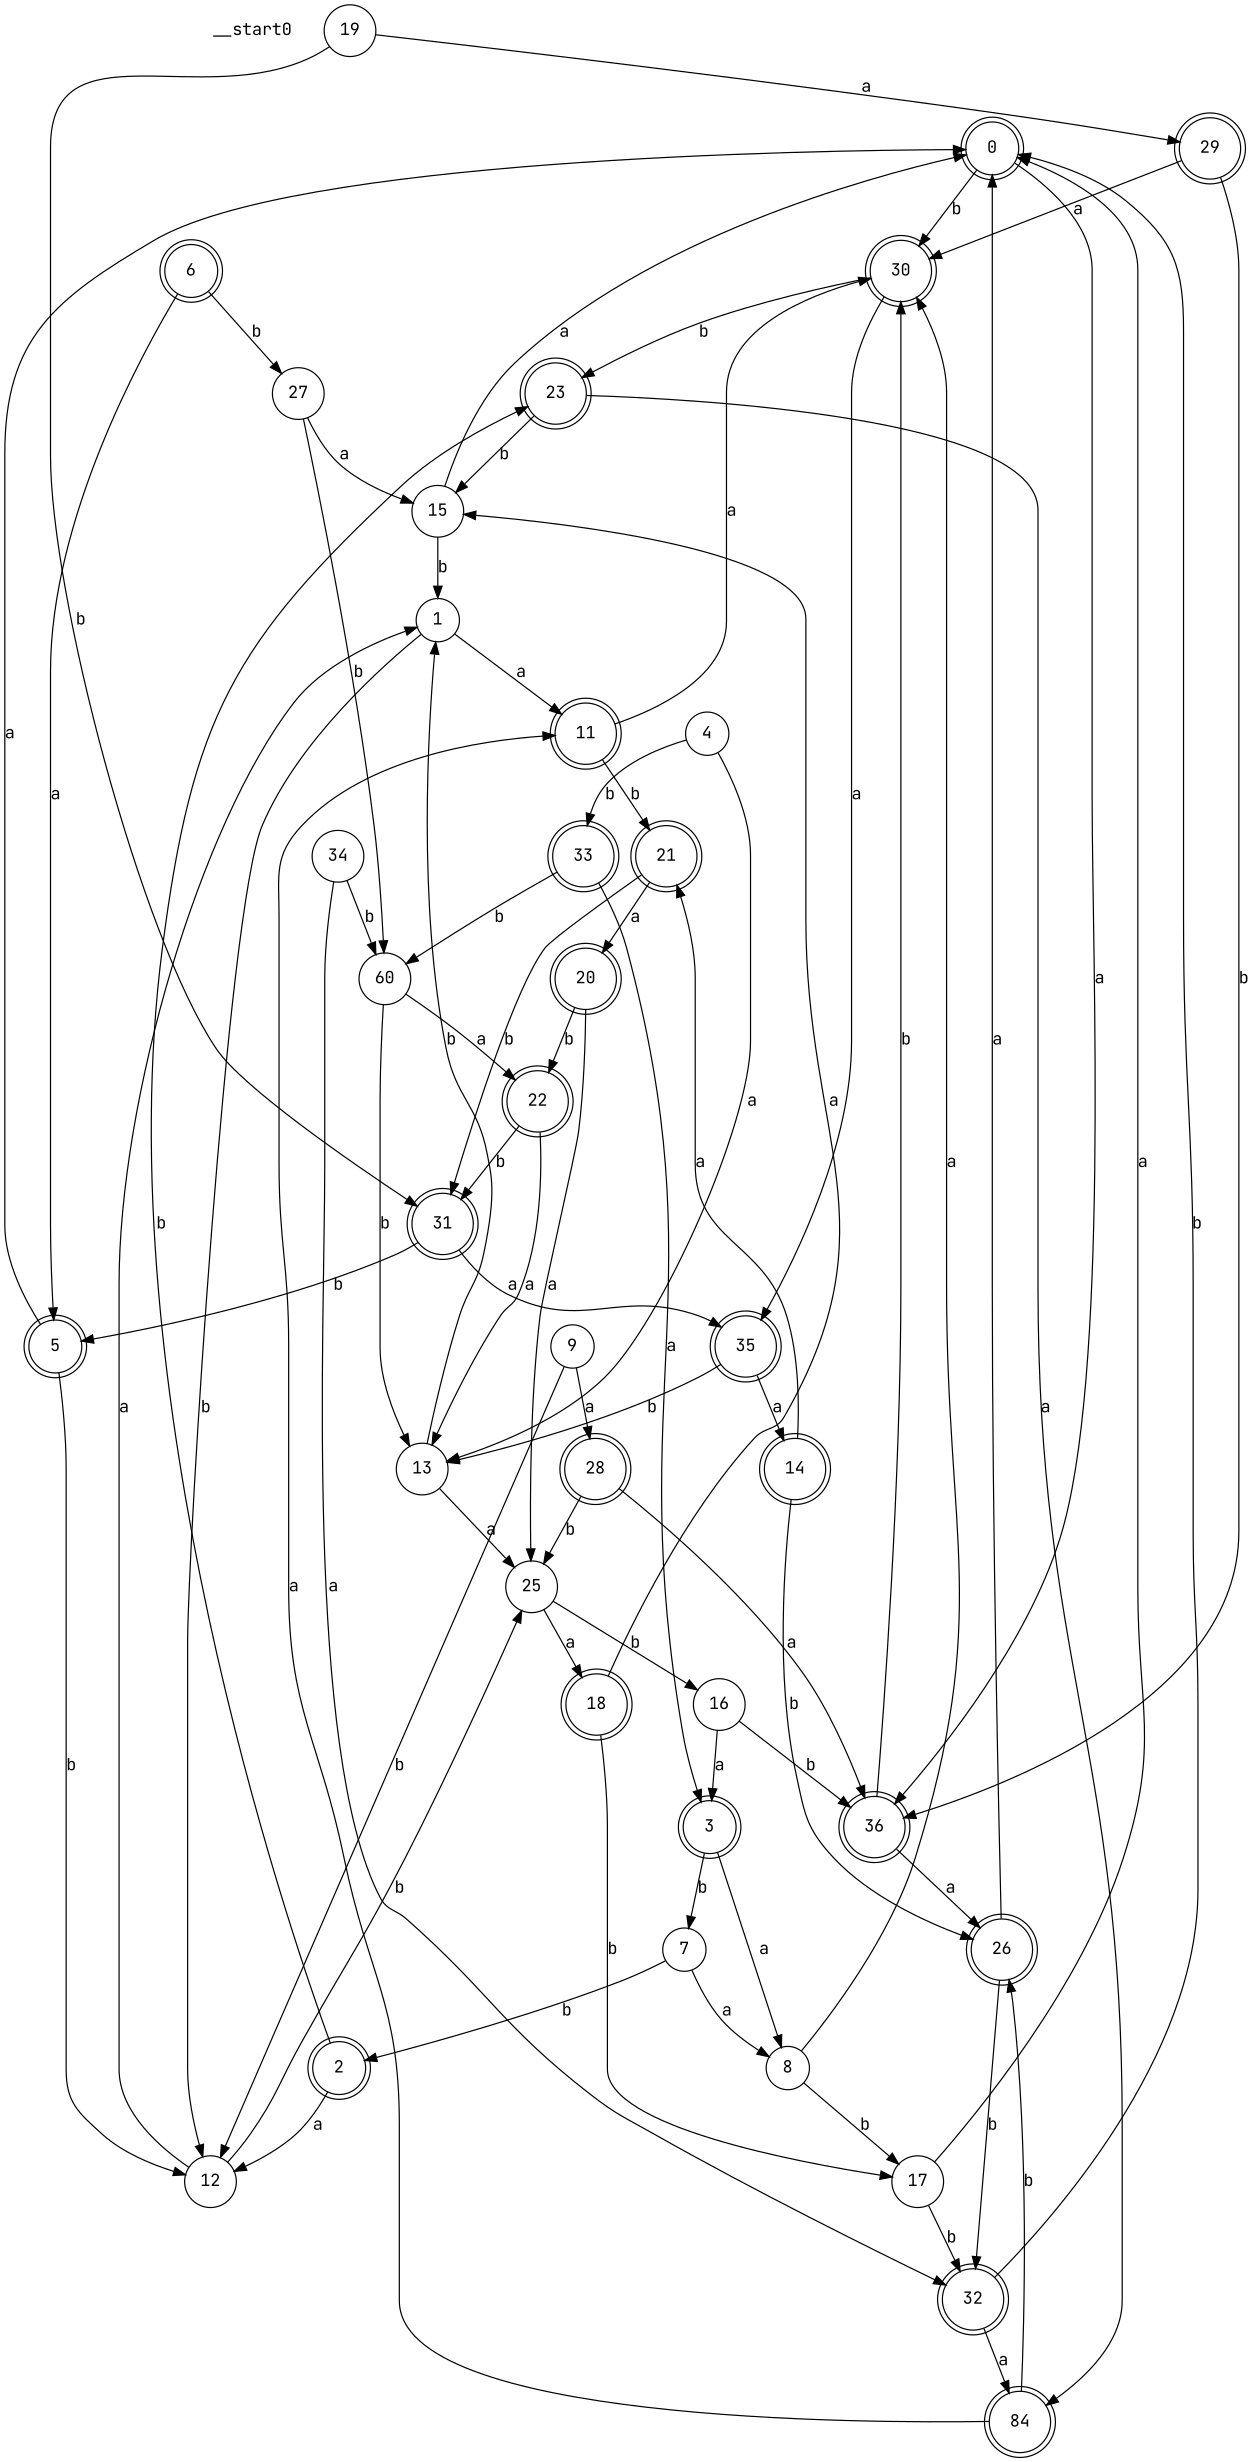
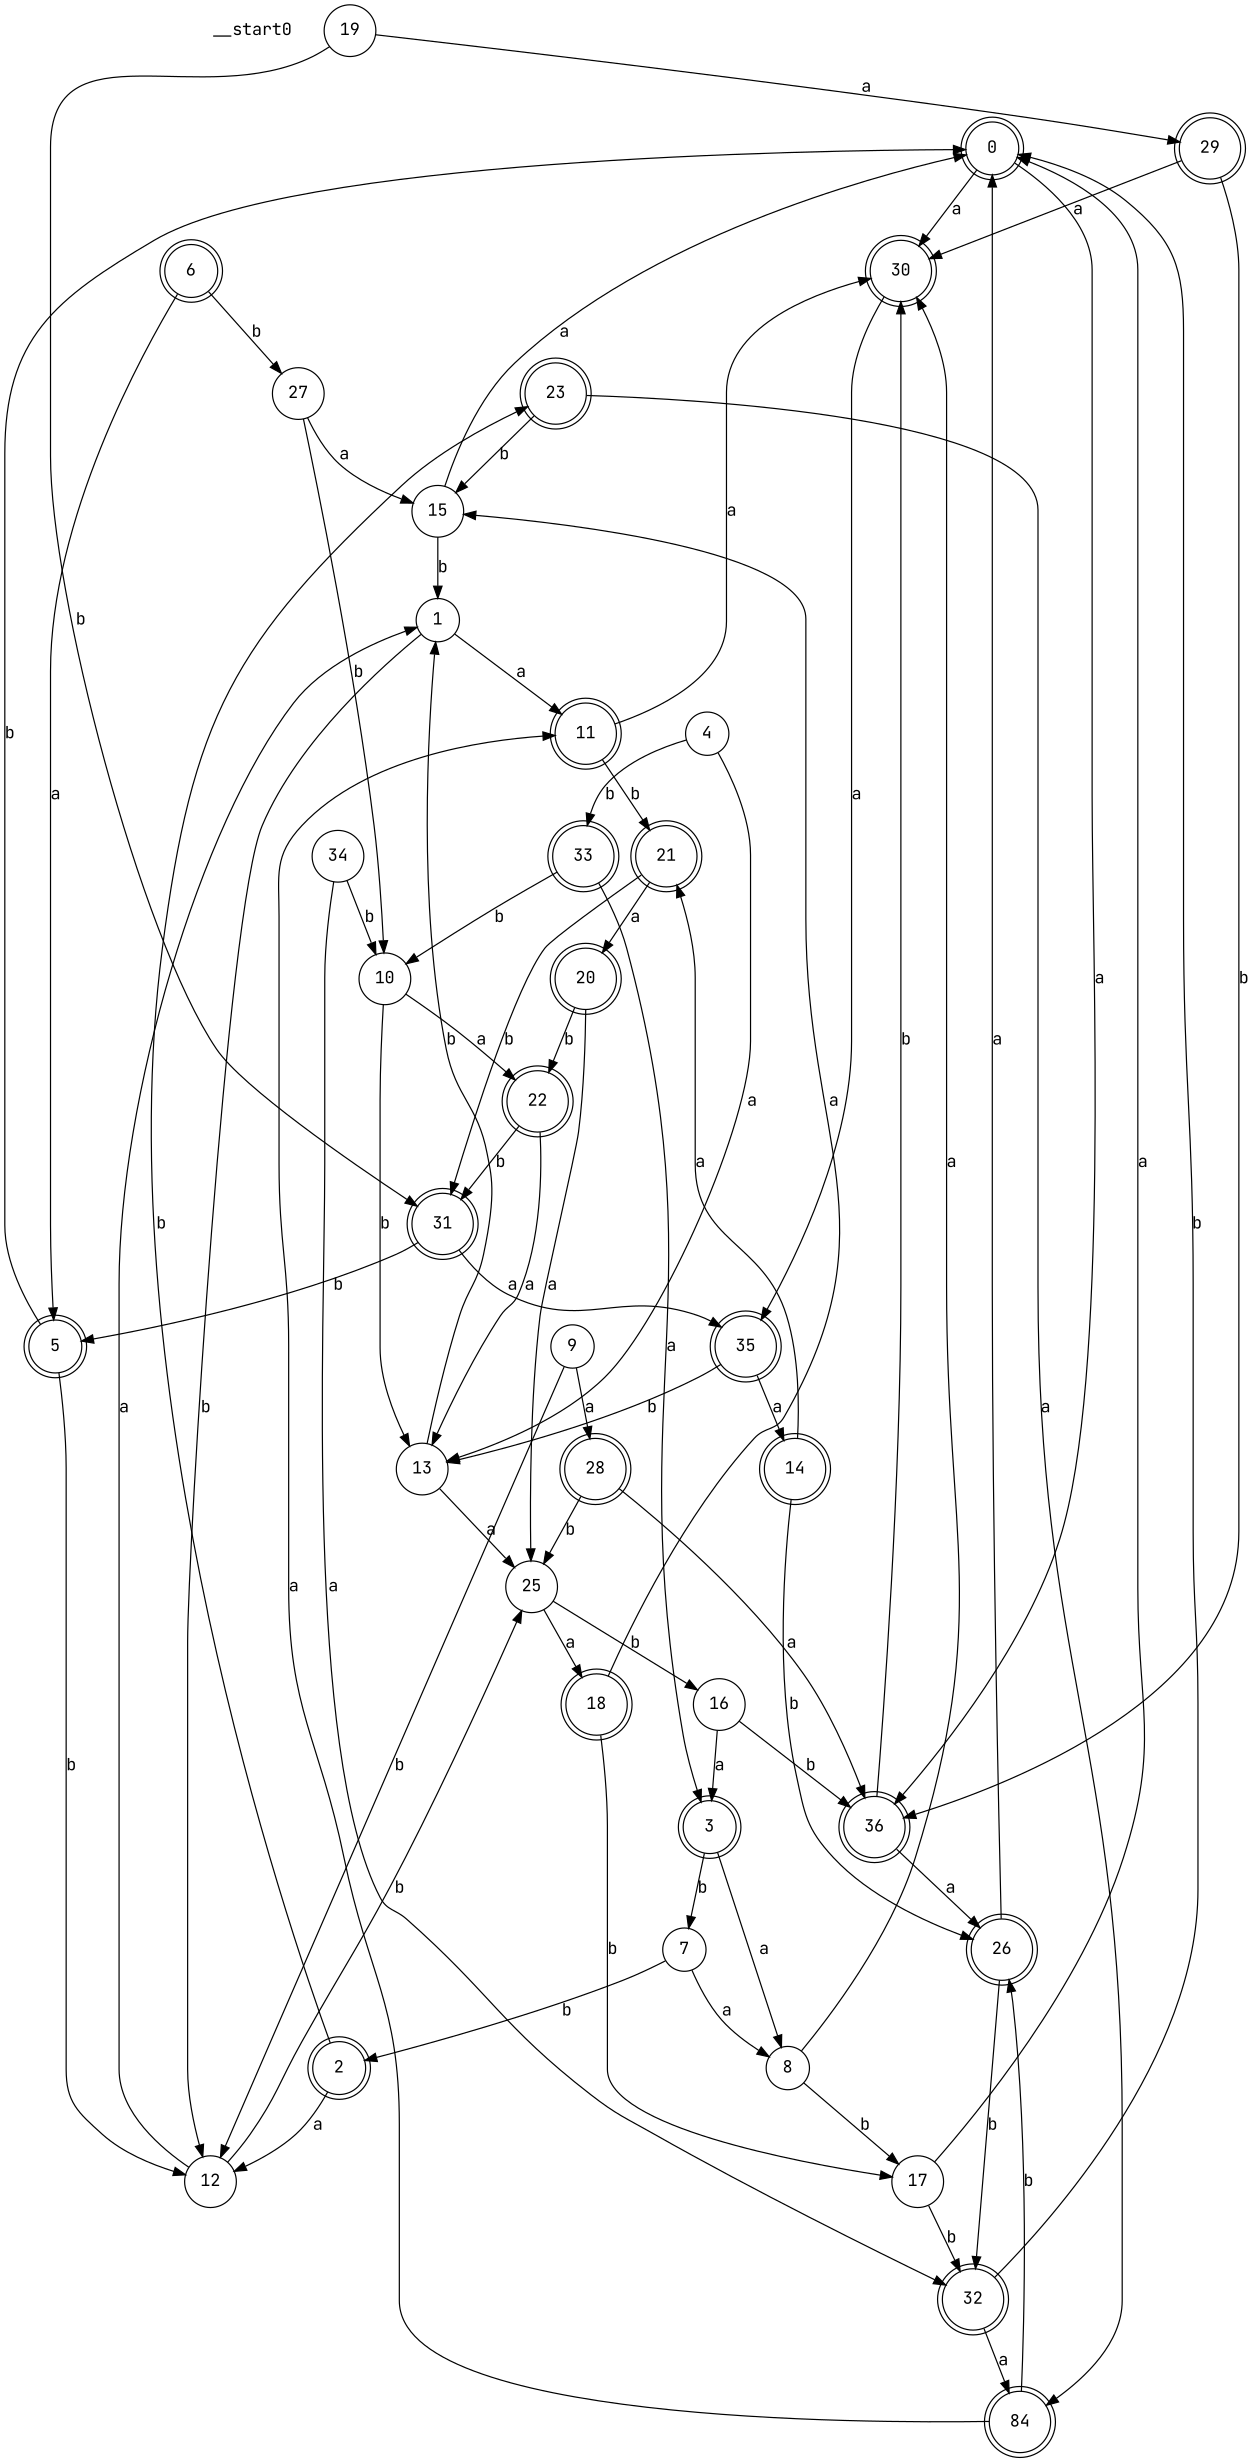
(957, 210) -> (957, 210)
(728, 314) -> none
(10, 734) -> (10, 734)
(385, 979) -> (385, 979)
